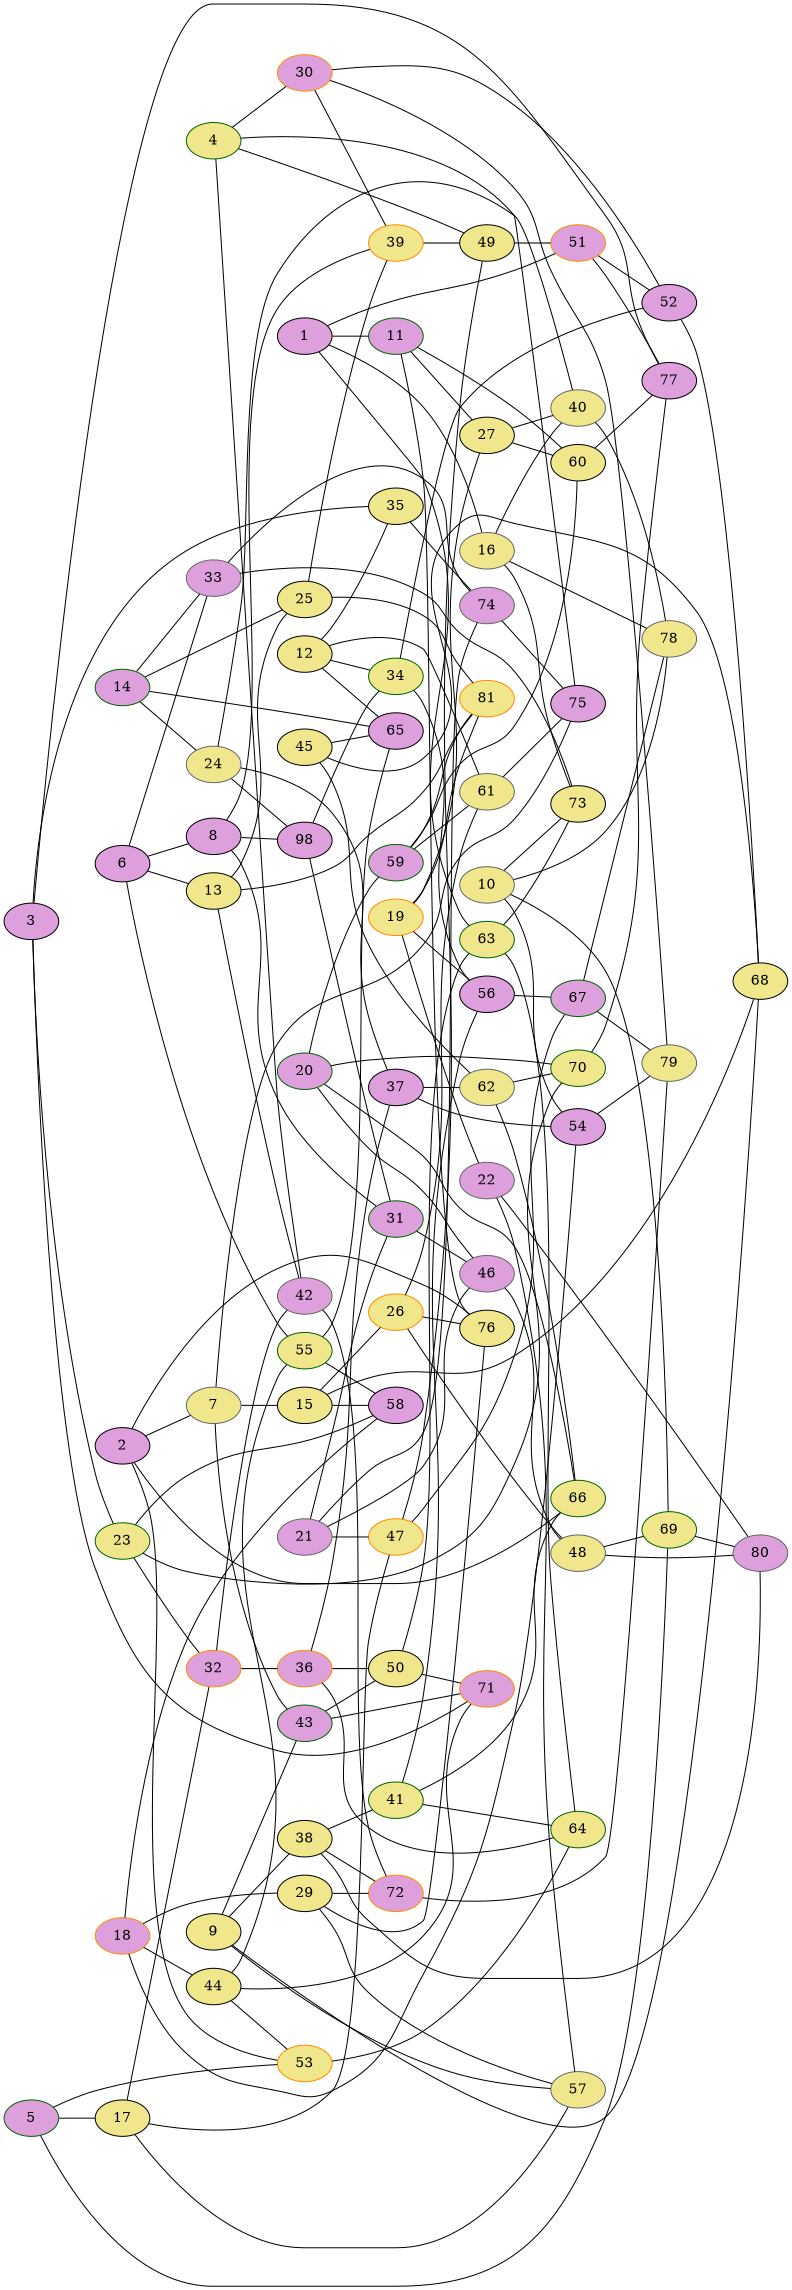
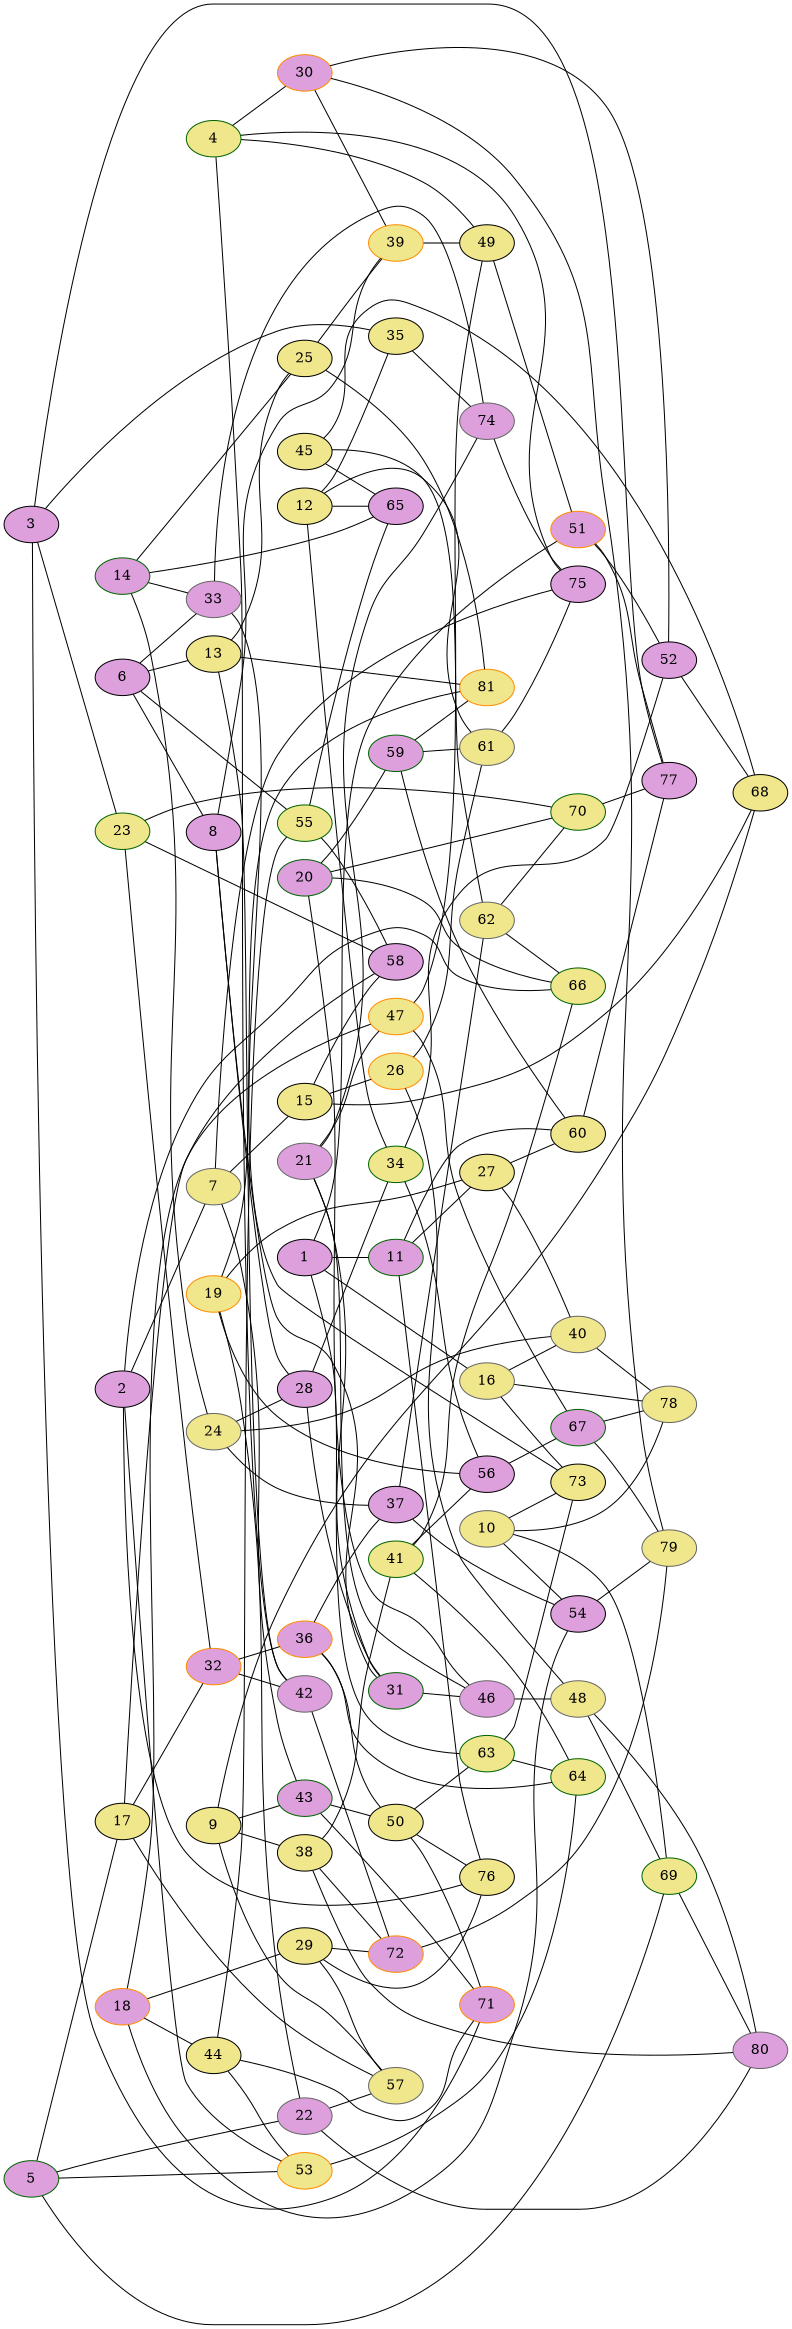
(305, 840) -> (305, 1389)
(441, 1320) -> (441, 1850)
none -> (167, 2145)
